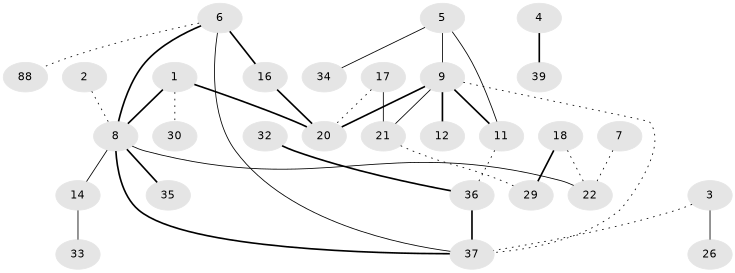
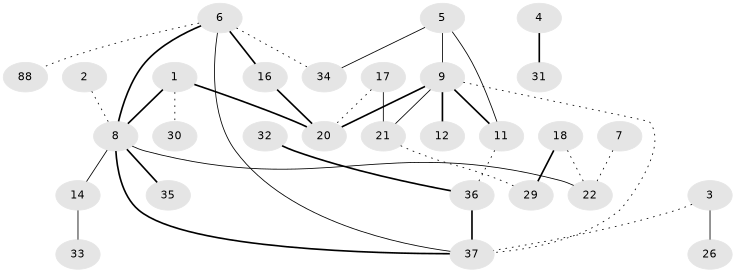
none -> (272, 48)
(539, 77) -> (539, 77)
